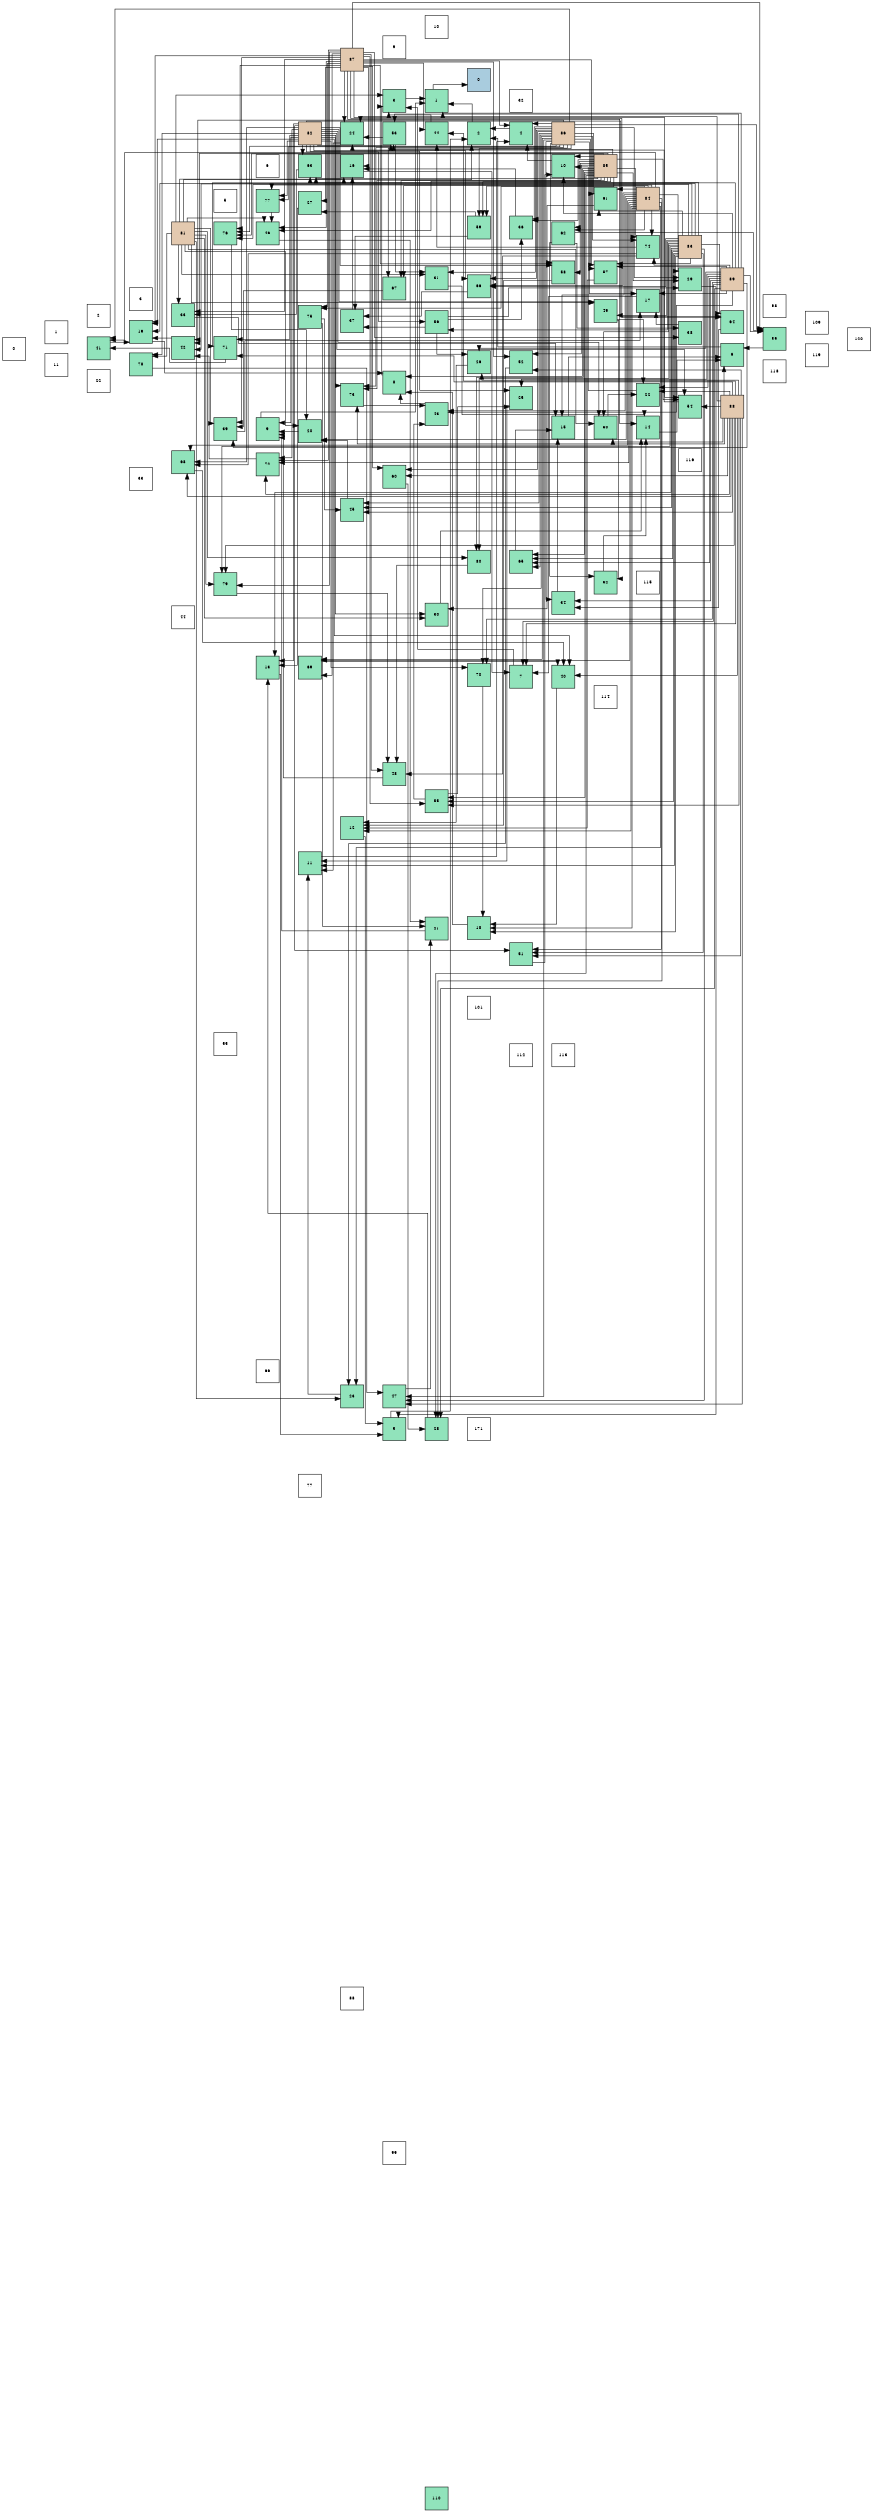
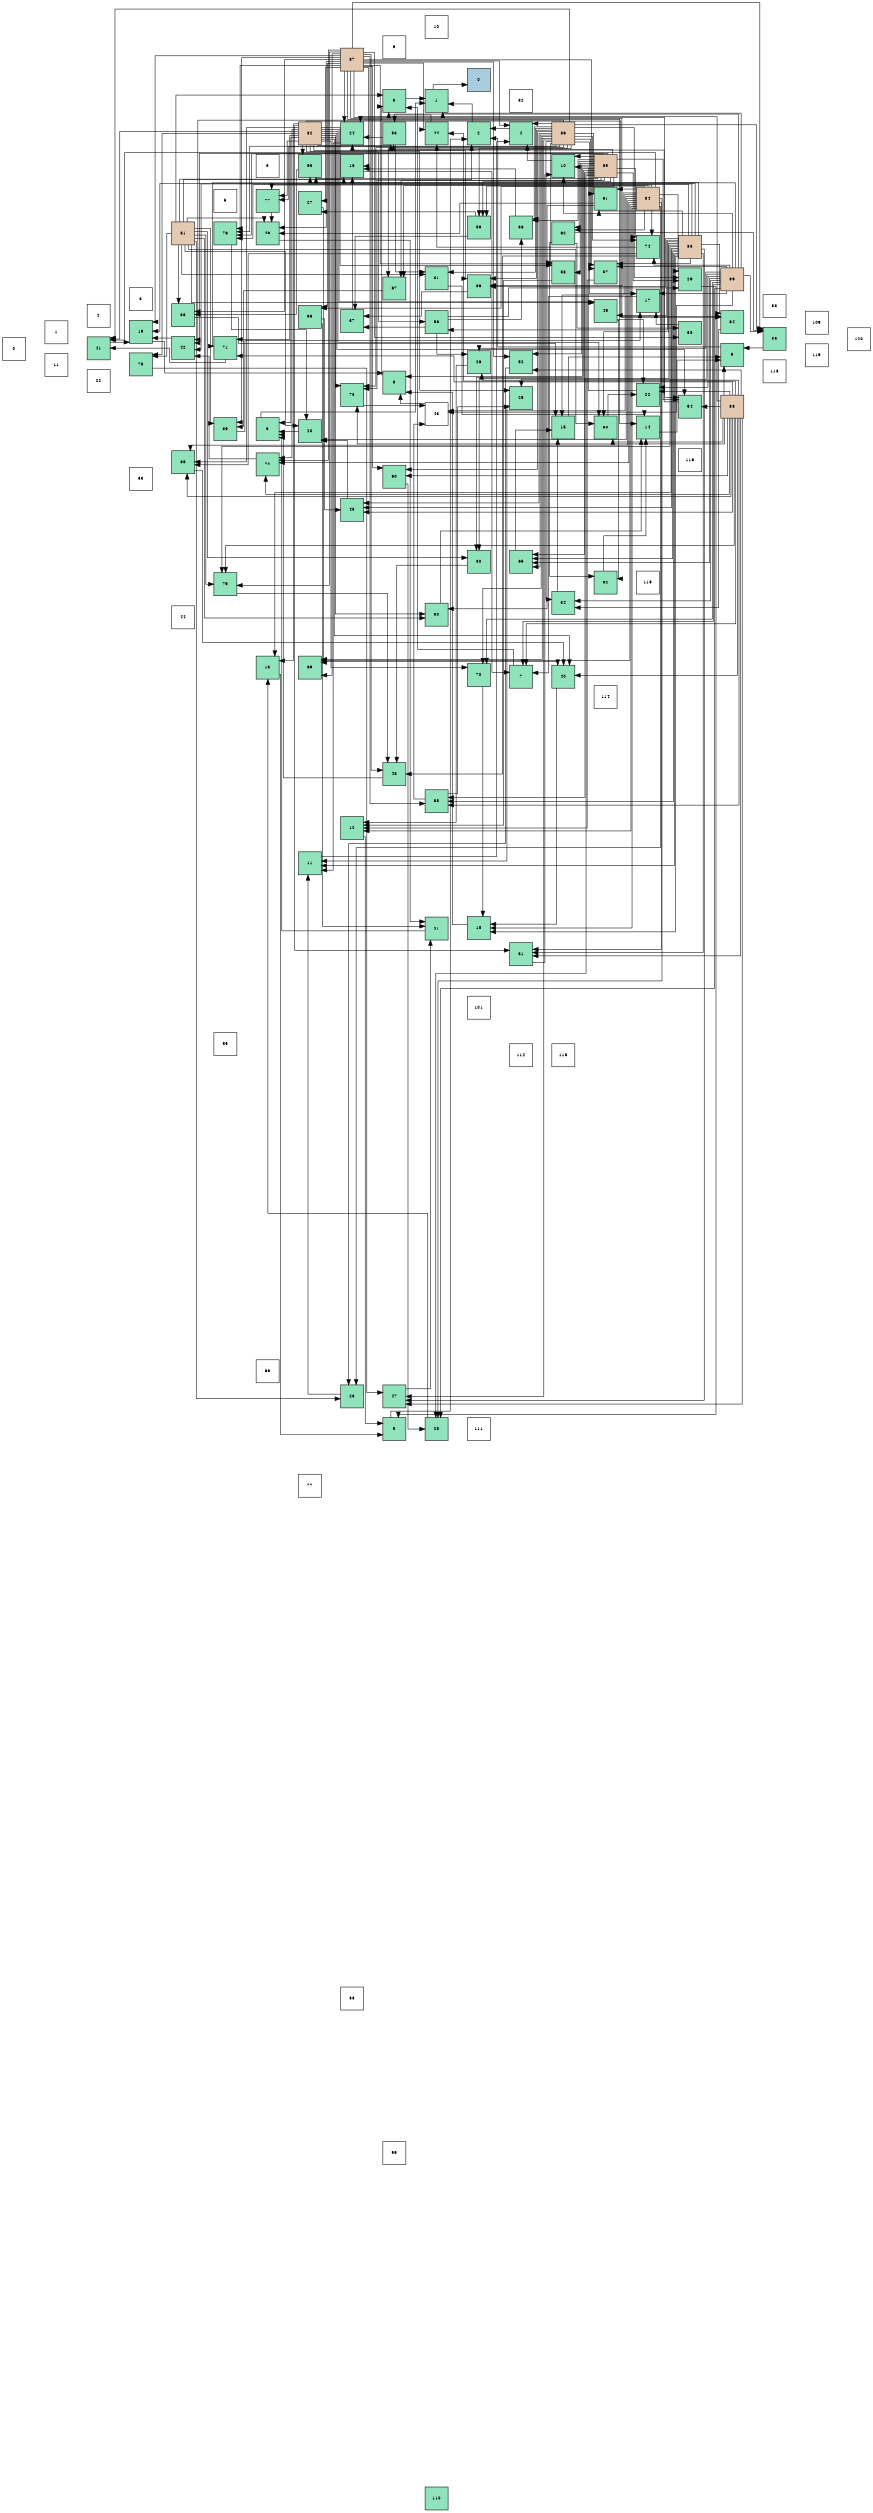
(168, 139) -> (120, 148)
(431, 189) -> (460, 230)
(310, 317) -> (310, 317)
(437, 414) -> (437, 414)
(297, 443) -> (324, 434)
(692, 447) -> none
(479, 1429) -> (479, 1429)
